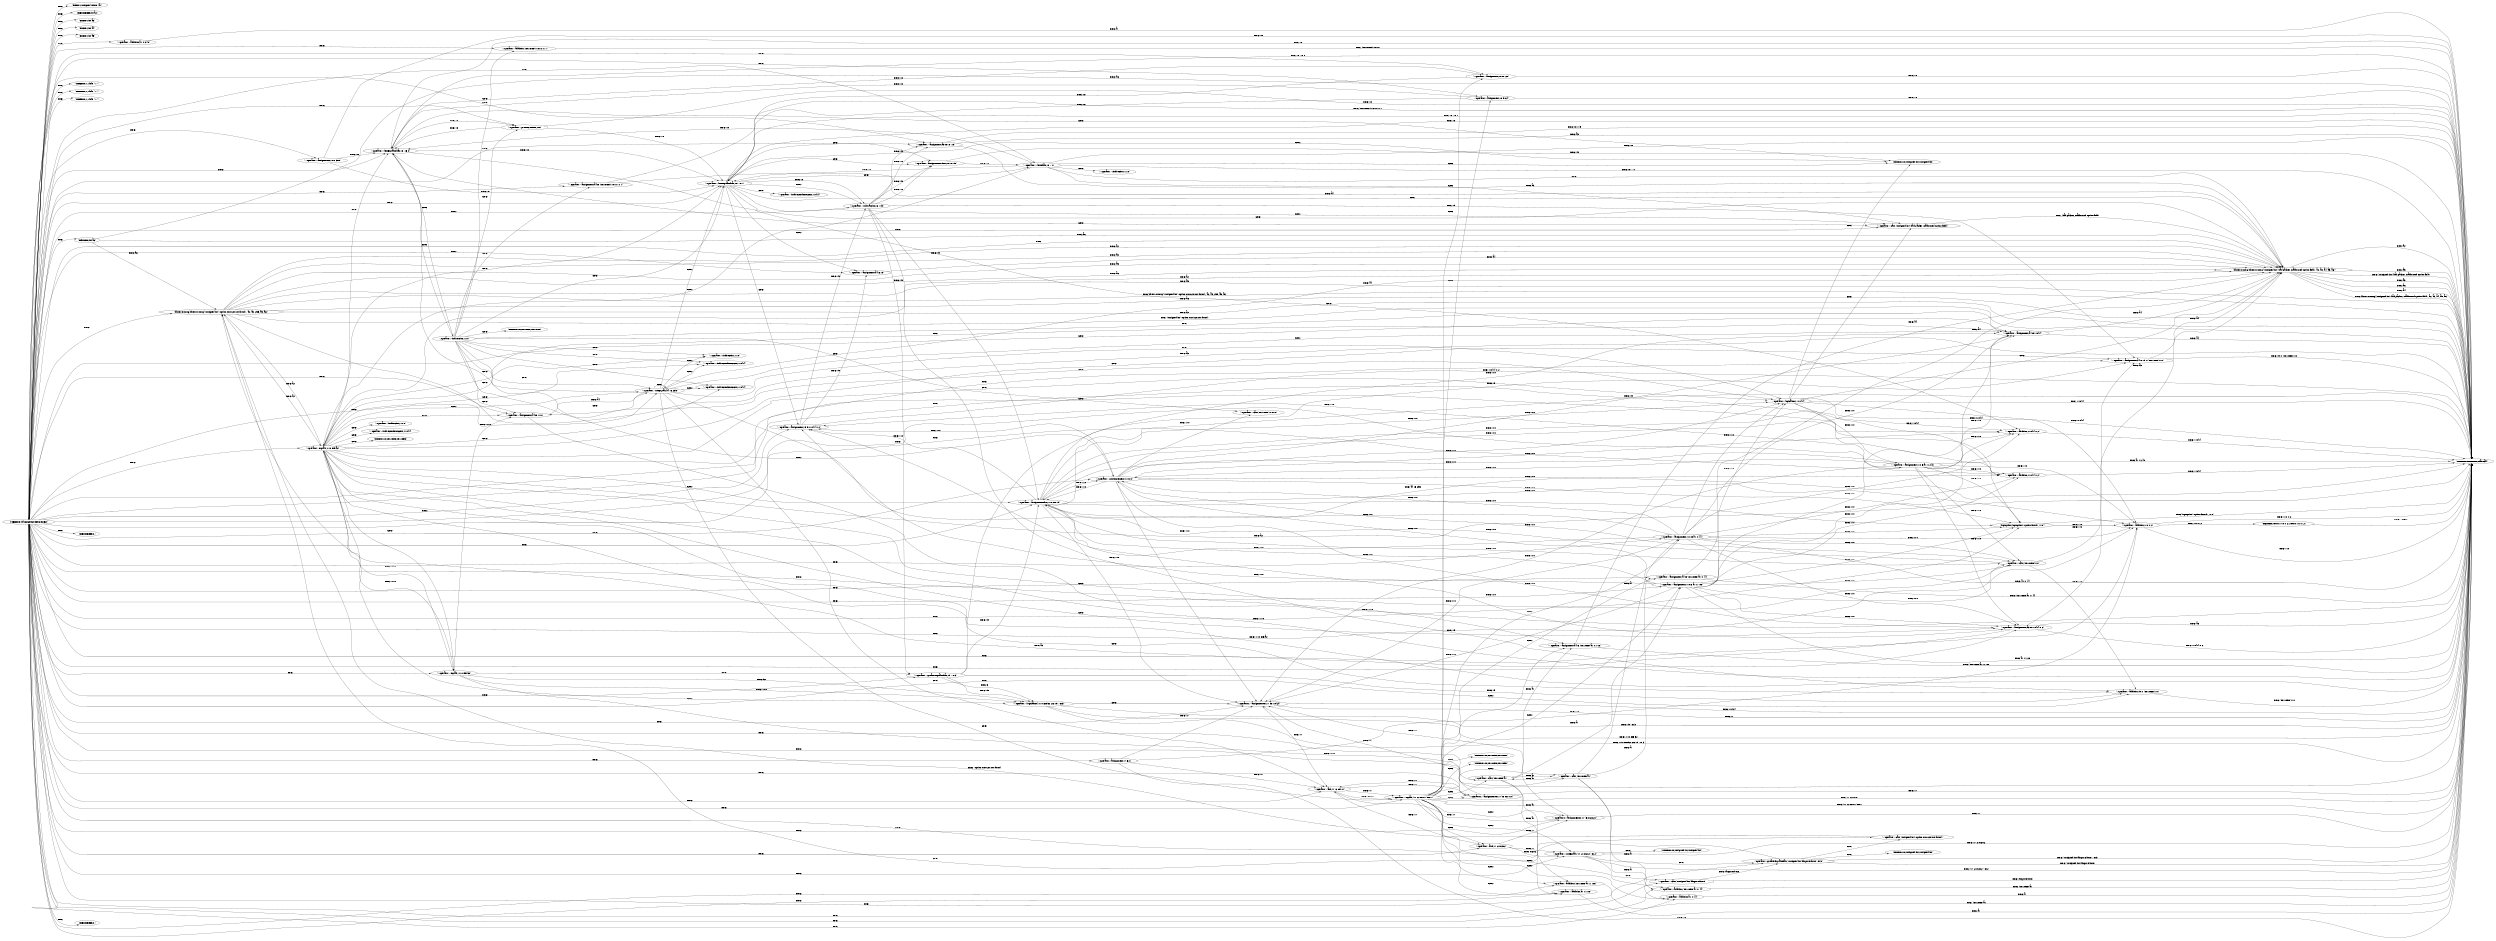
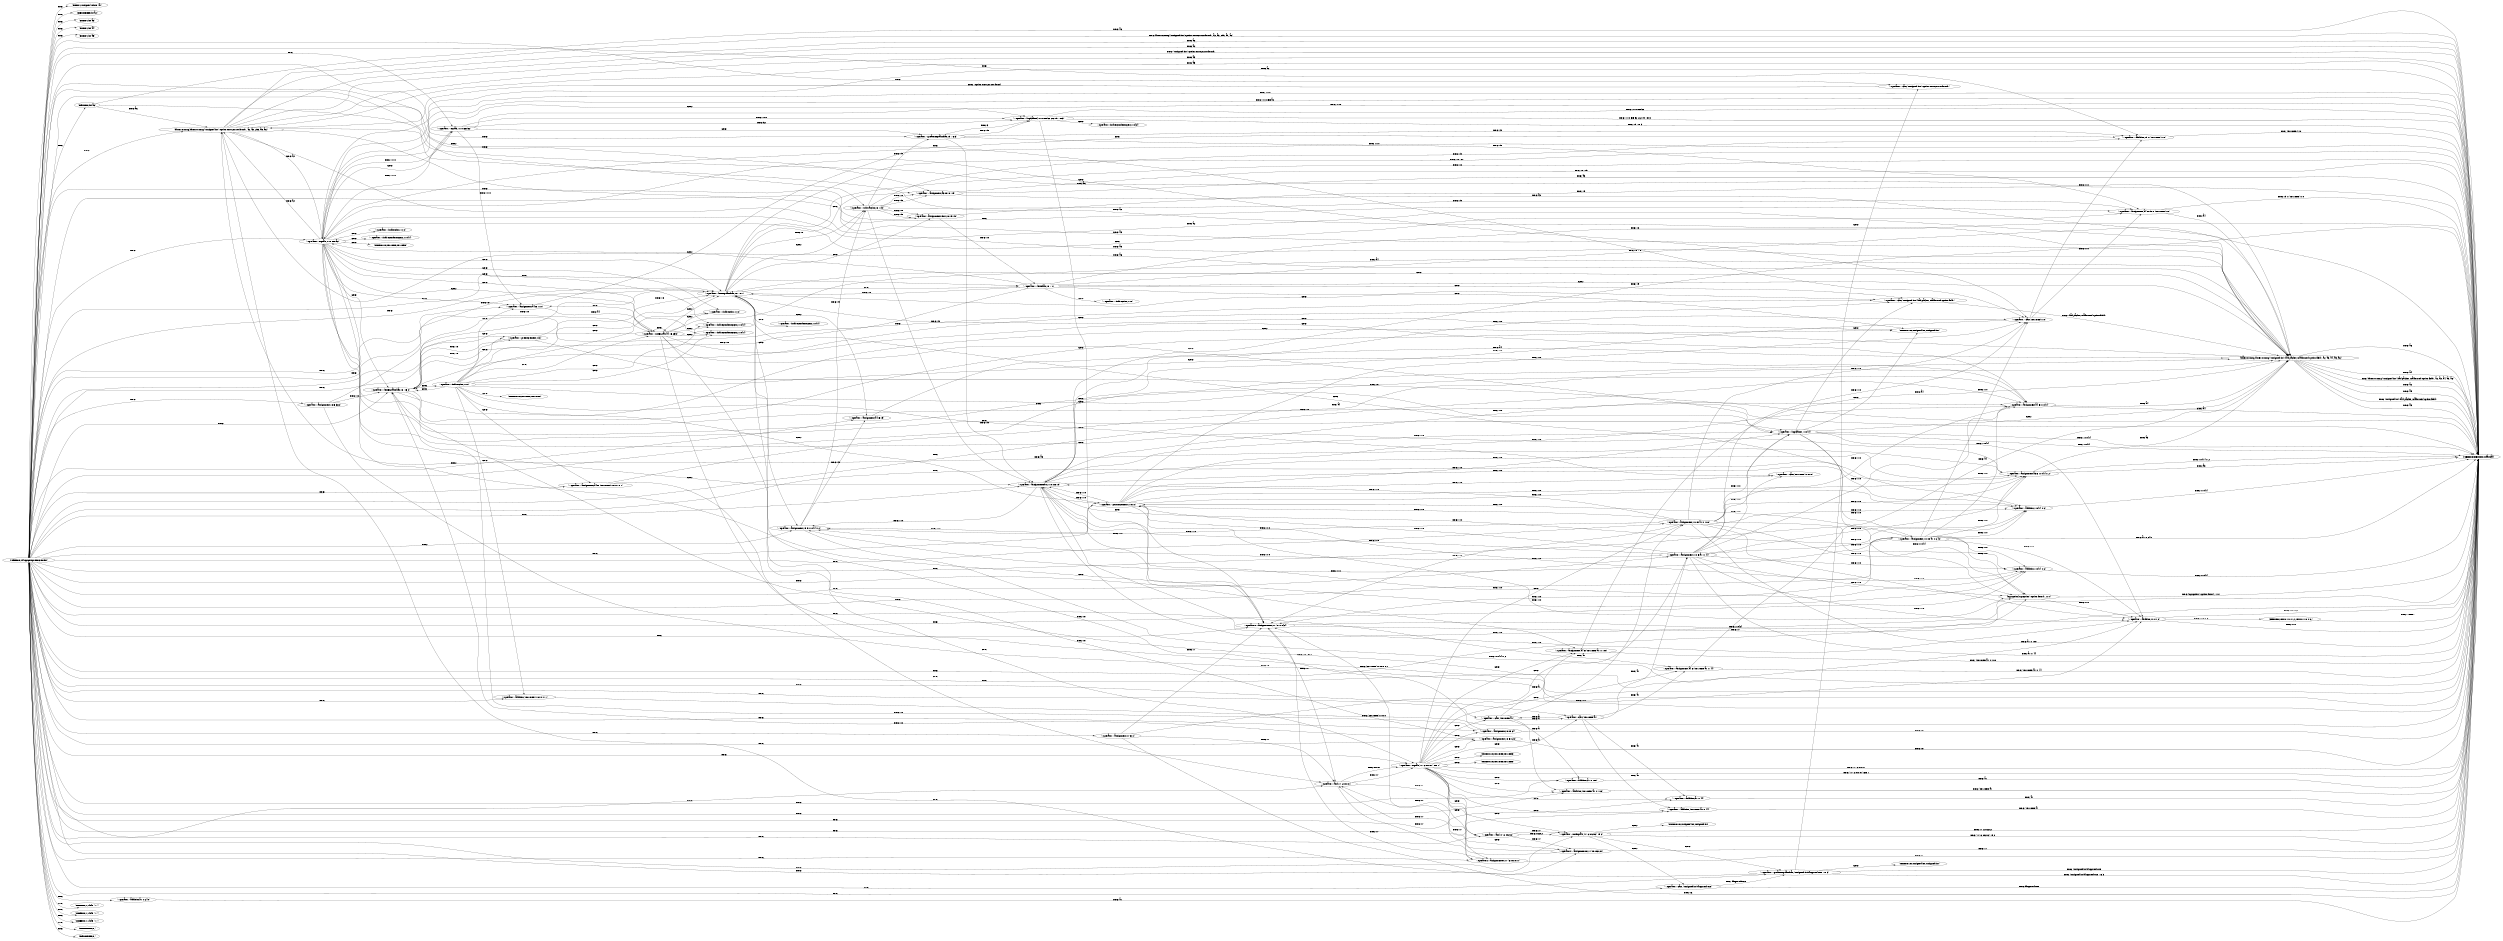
none -> (1118, 125)
(1549, 479) -> none
(1459, 594) -> (1743, 517)
